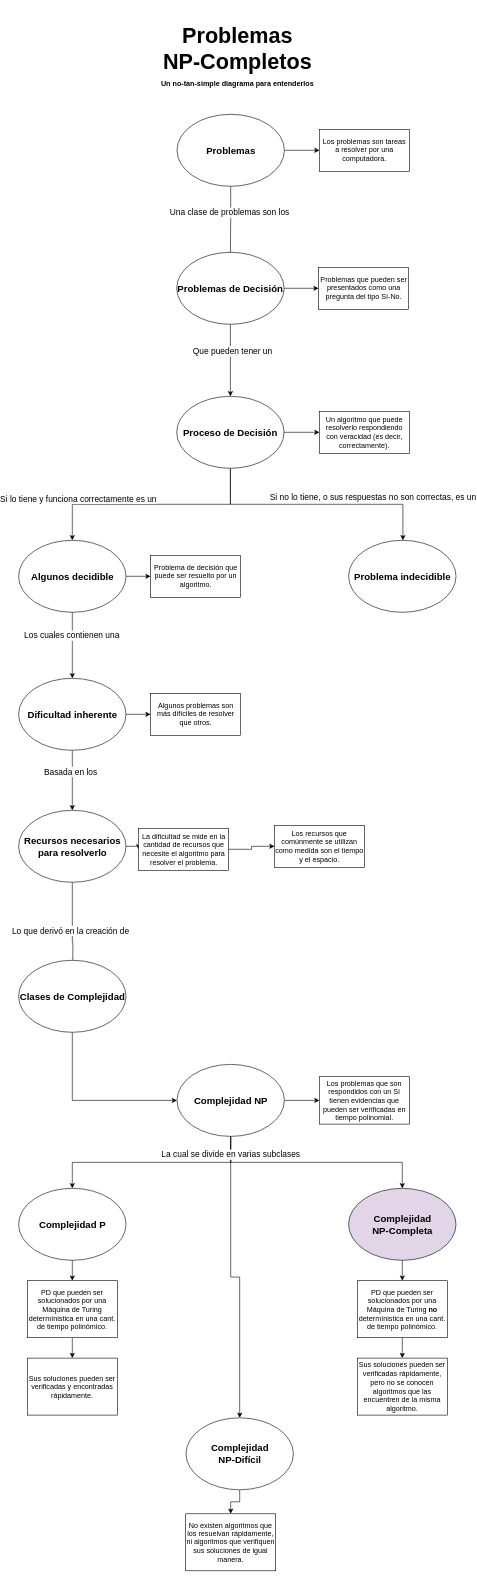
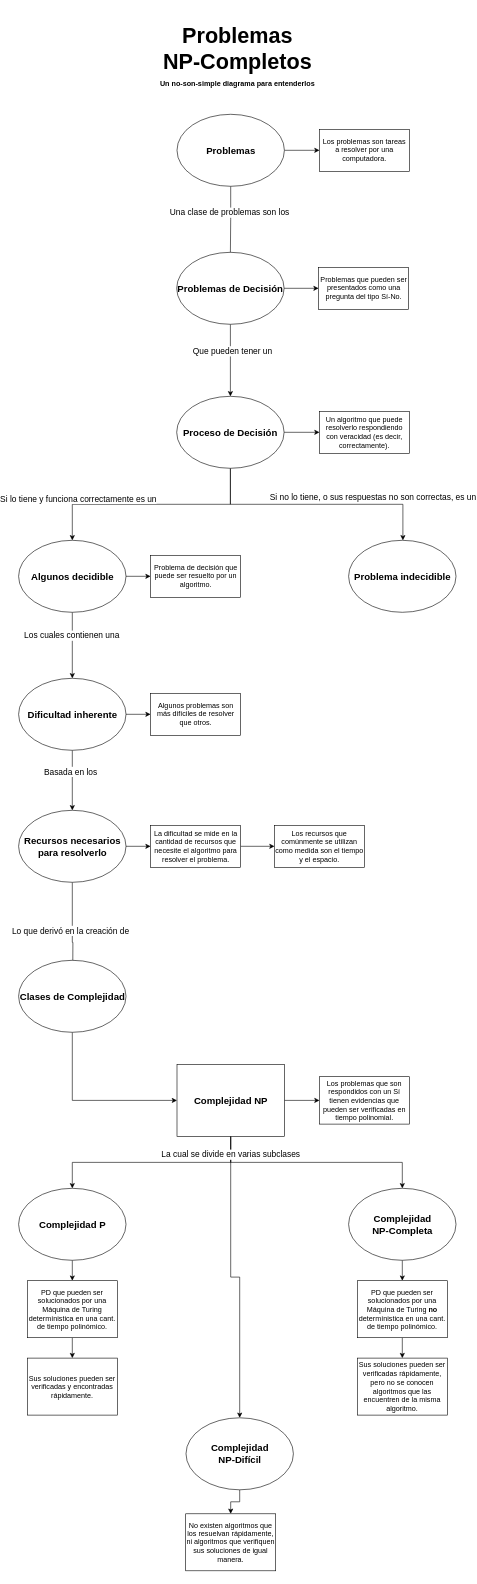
(238, 84) -> (238, 84)
(184, 849) -> (196, 846)
(231, 1100) -> (231, 1100)
(402, 1224) -> (402, 1224)
